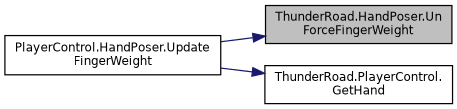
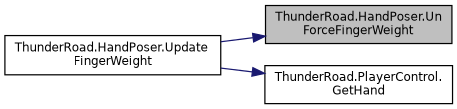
(113, 55) -> (113, 55)
